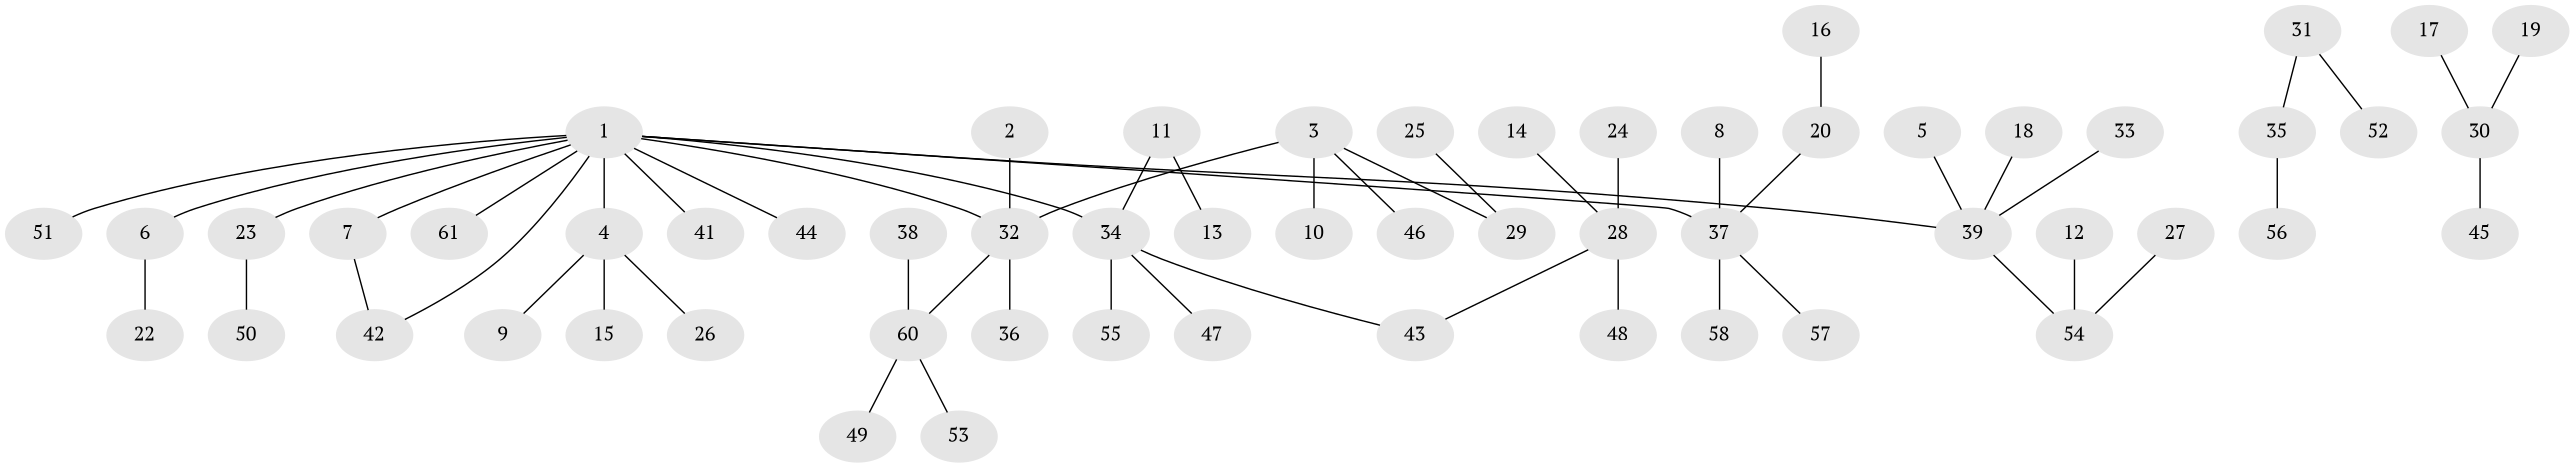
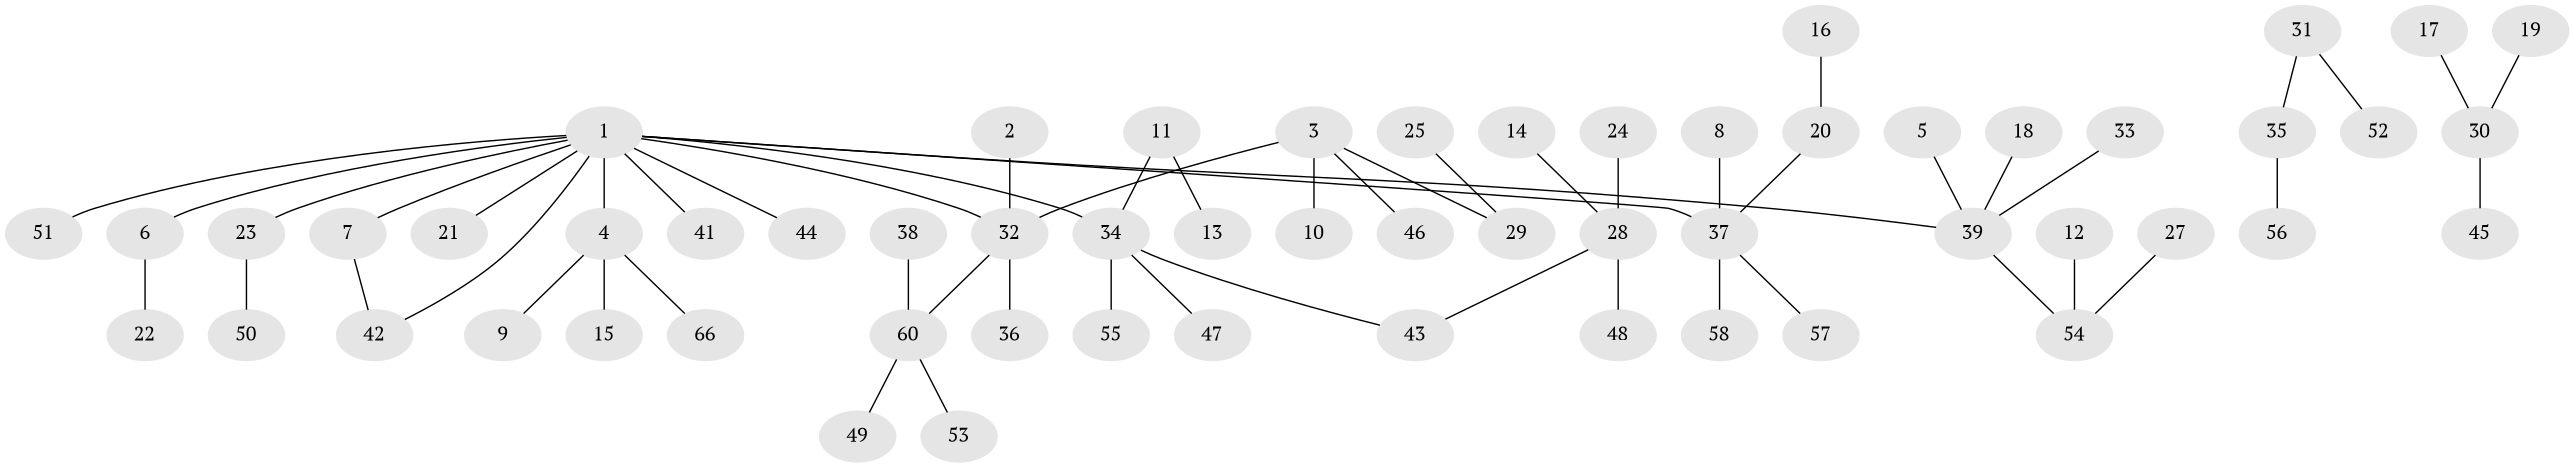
(449, 234) -> (449, 234)
(706, 335) -> (706, 335)
